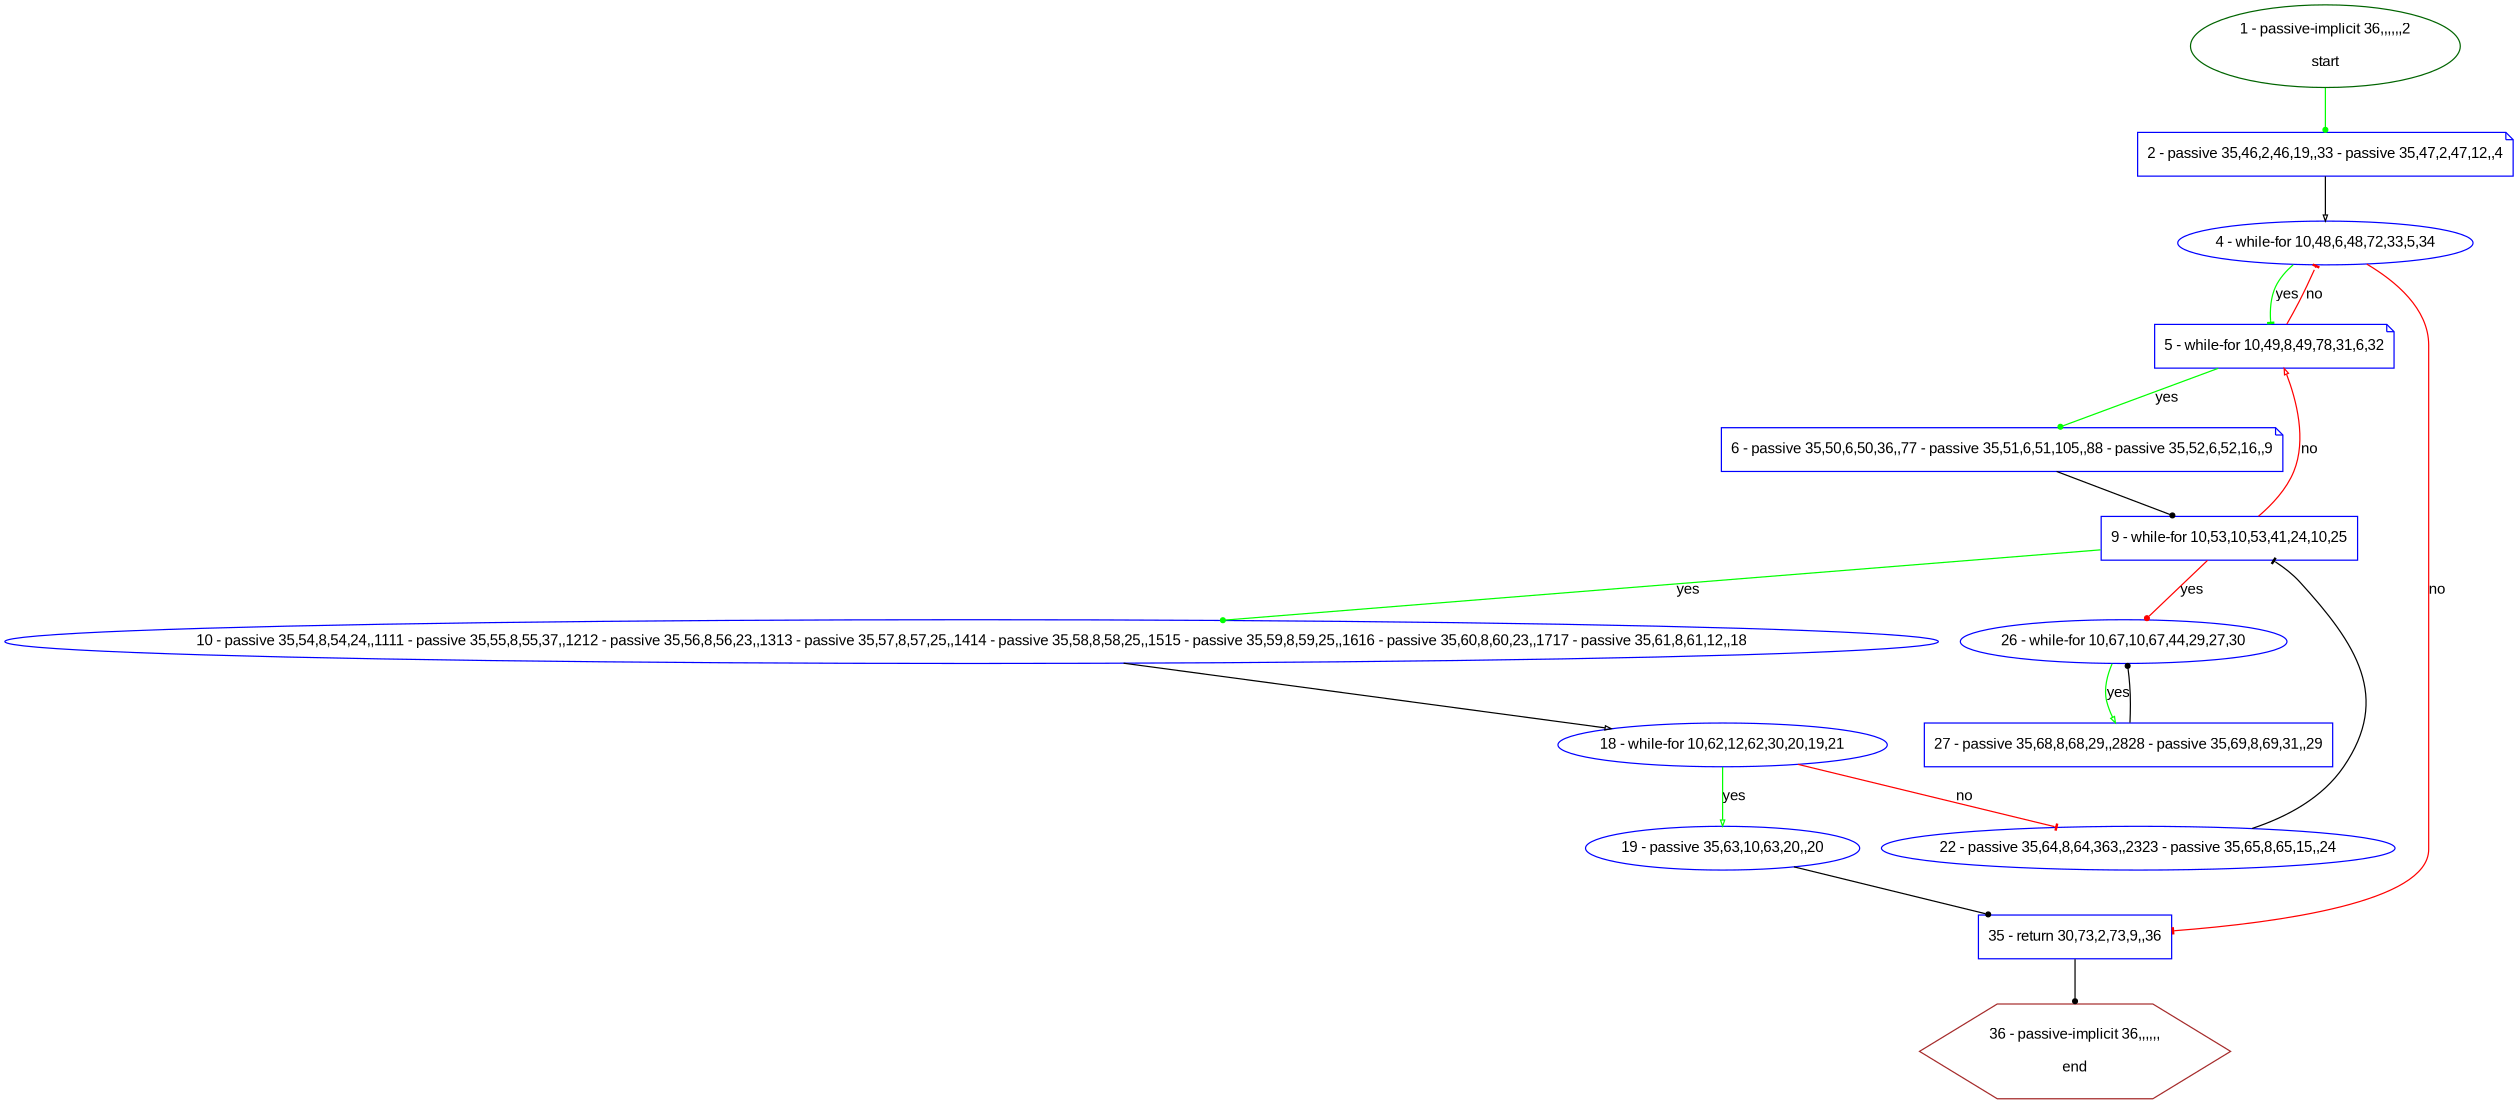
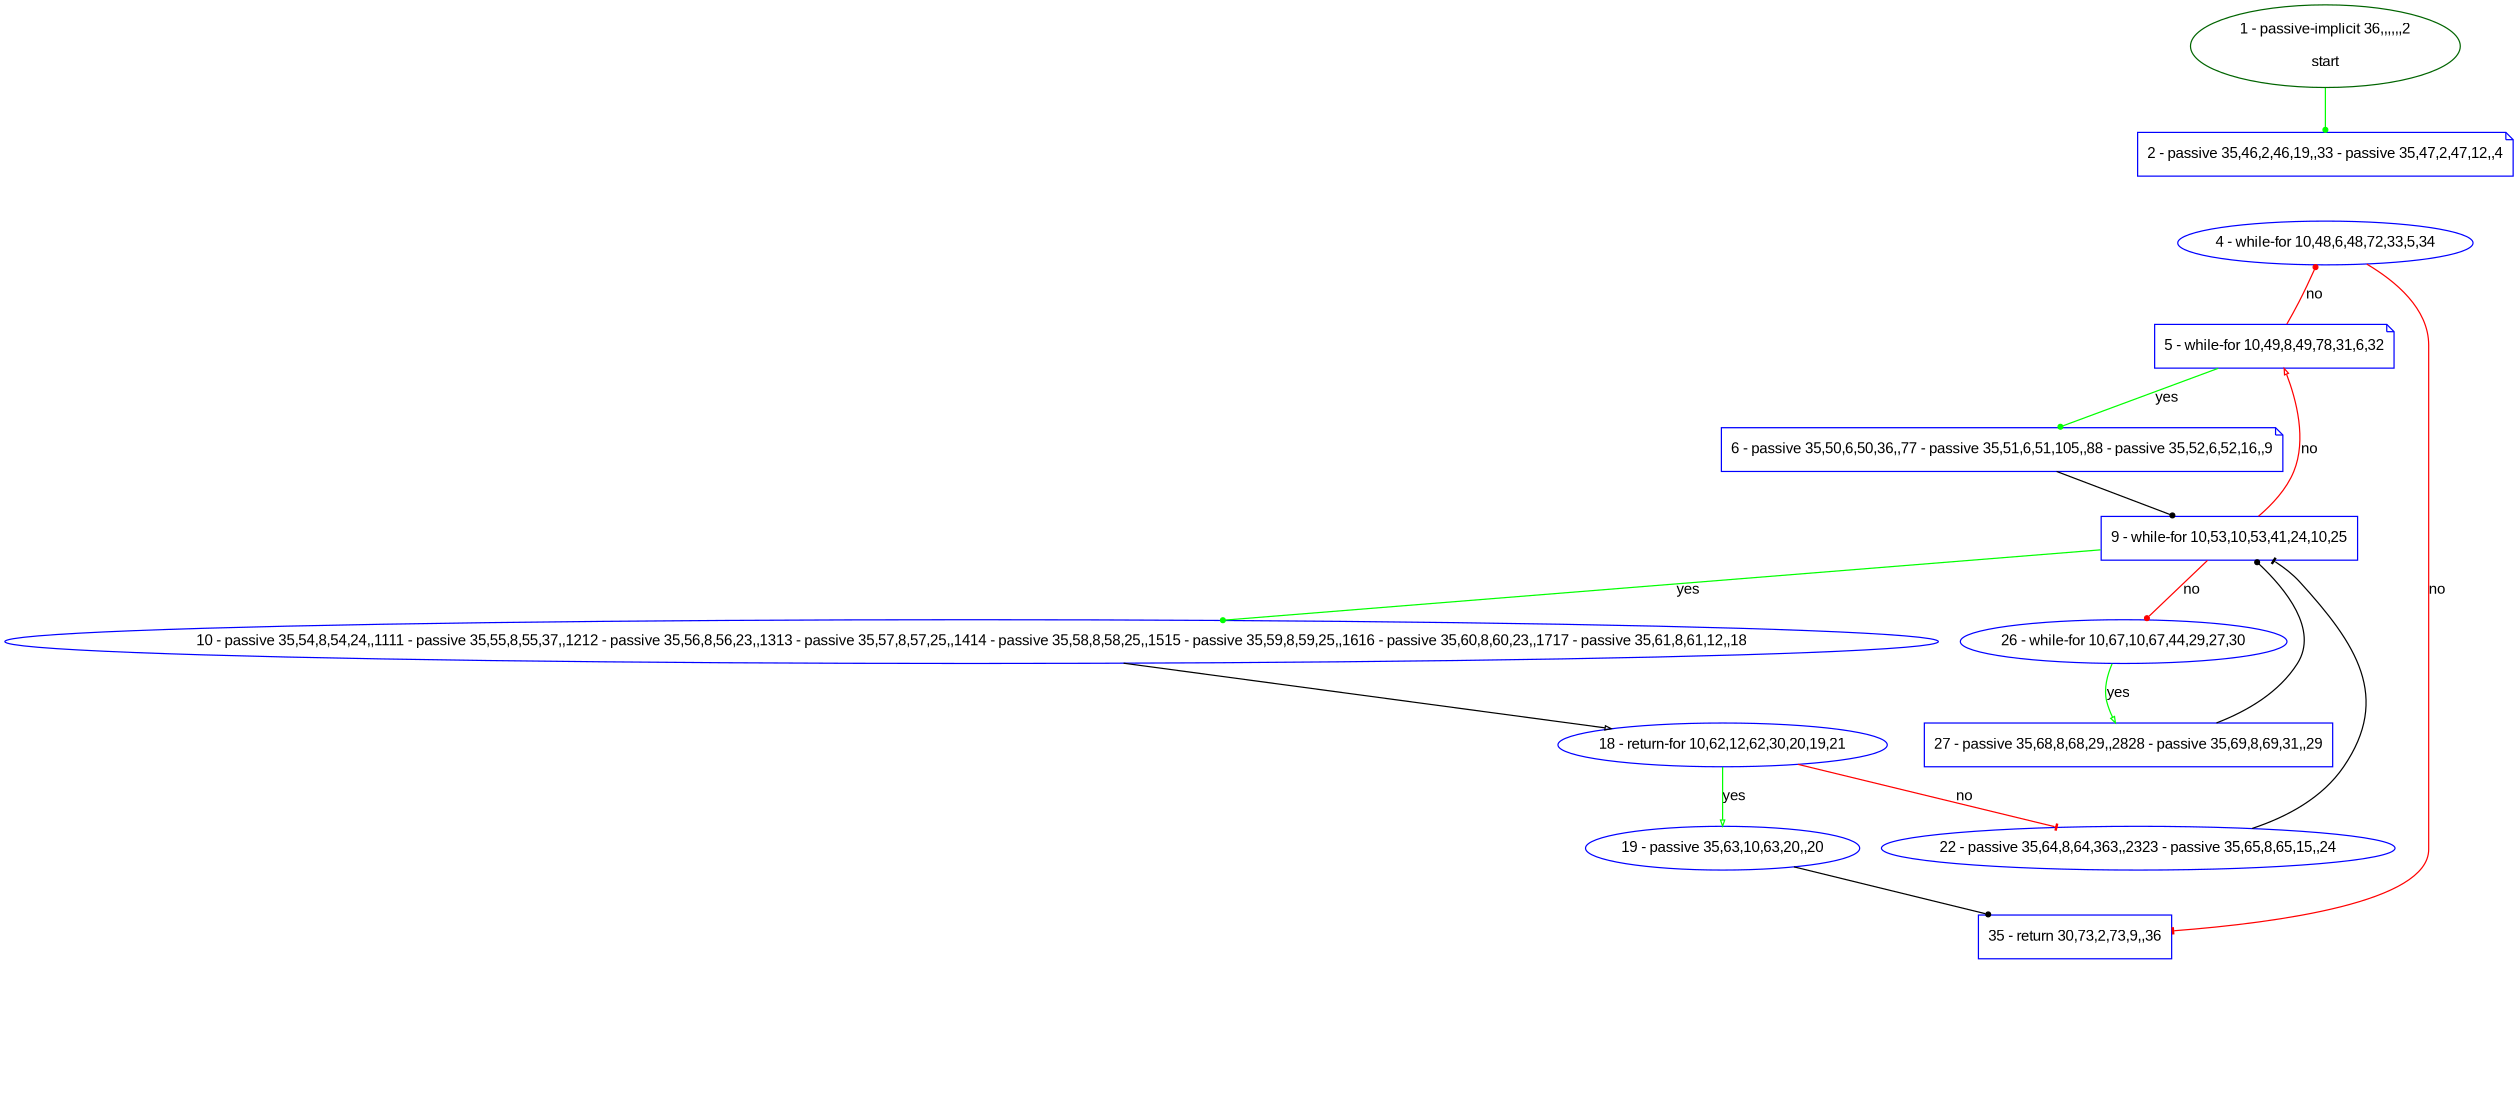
(2325, 196) -> none
(2274, 290) -> none
(2301, 297) -> (2301, 297)
(2192, 590) -> (2192, 590)
(2130, 695) -> (2300, 657)
(1723, 745) -> (1723, 745)
(2075, 1051) -> none
